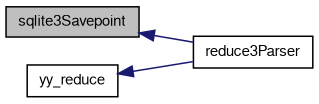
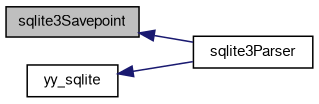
(253, 52) -> (253, 52)
(73, 81) -> (73, 81)
